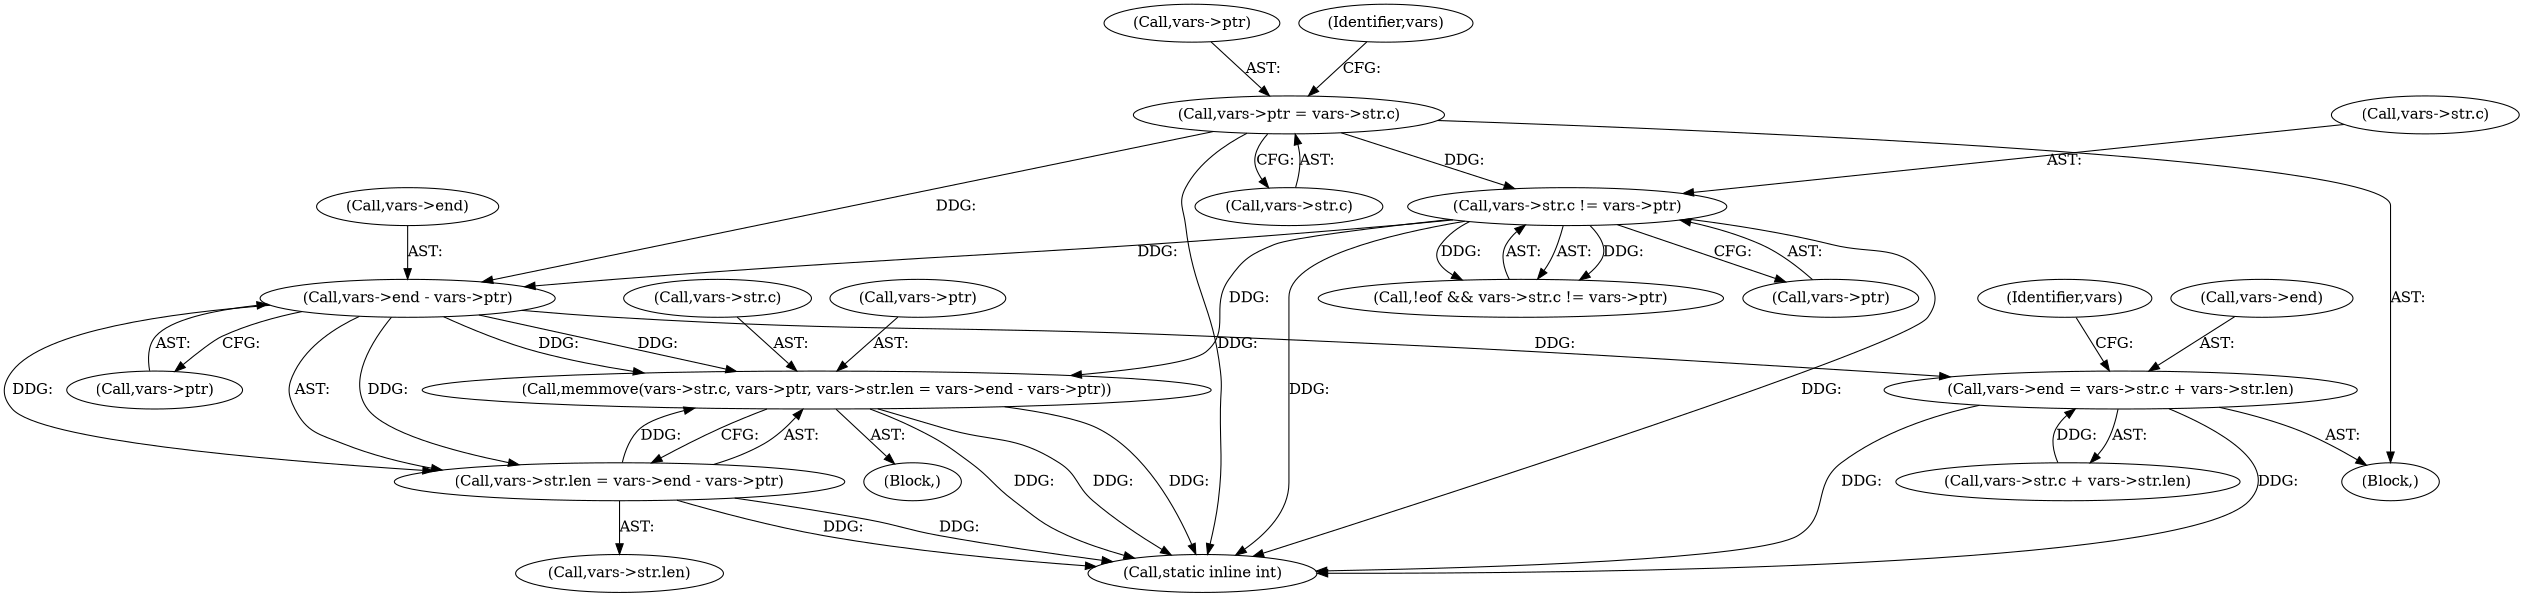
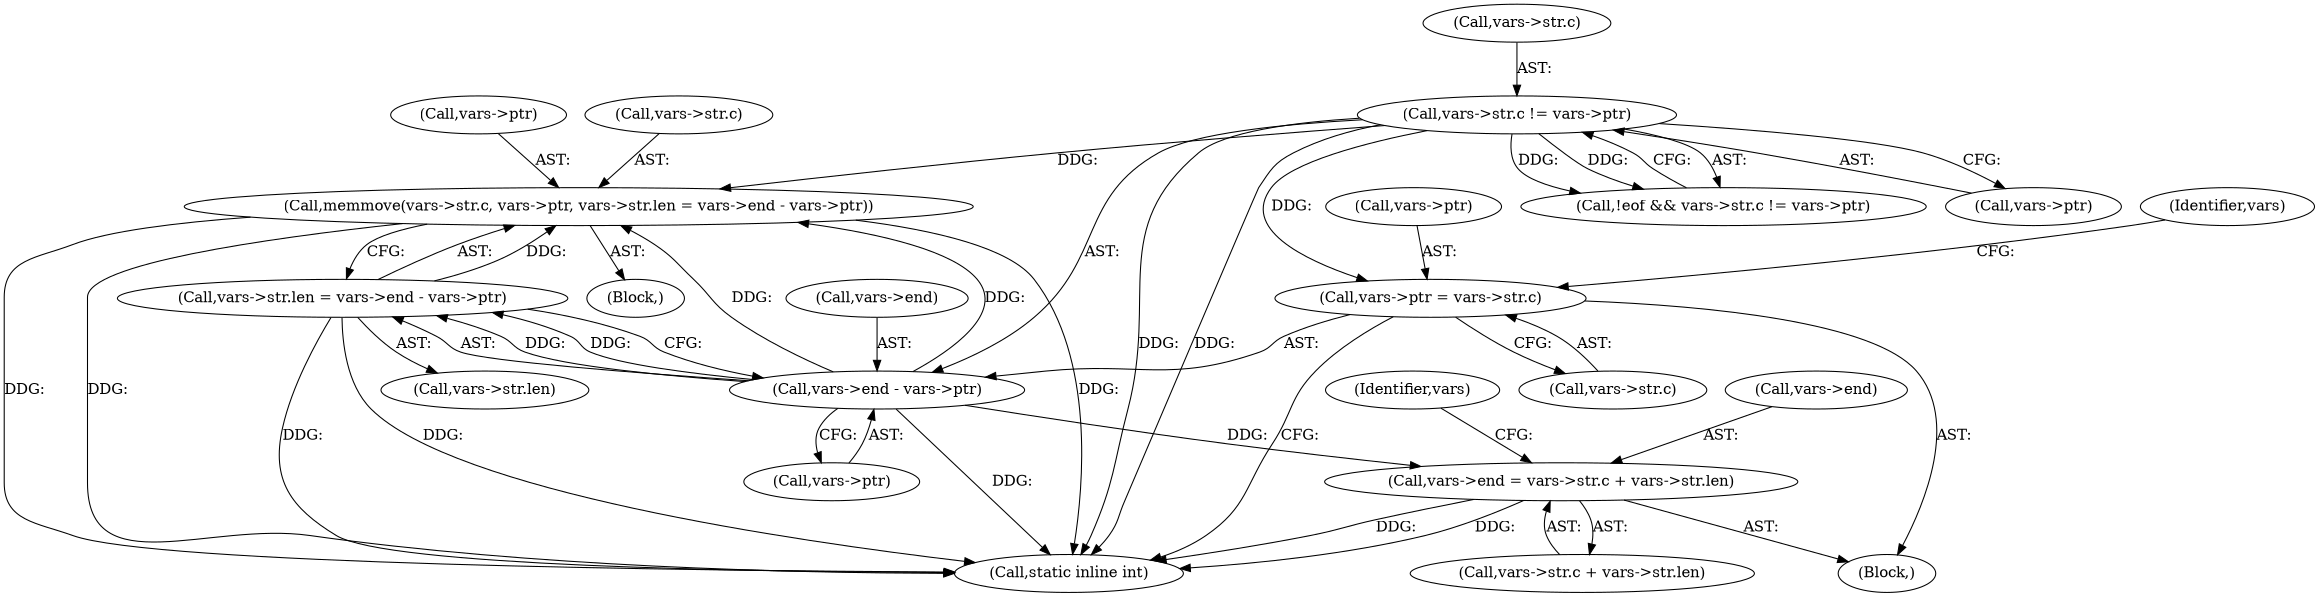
(1423, 159) -> (1280, 180)
(958, 207) -> (1304, 344)
(1160, 252) -> (1105, 252)
(1526, 252) -> (1675, 161)
none -> (642, 337)
(1240, 344) -> (1302, 436)
(2079, 436) -> (1566, 528)
none -> (969, 478)
